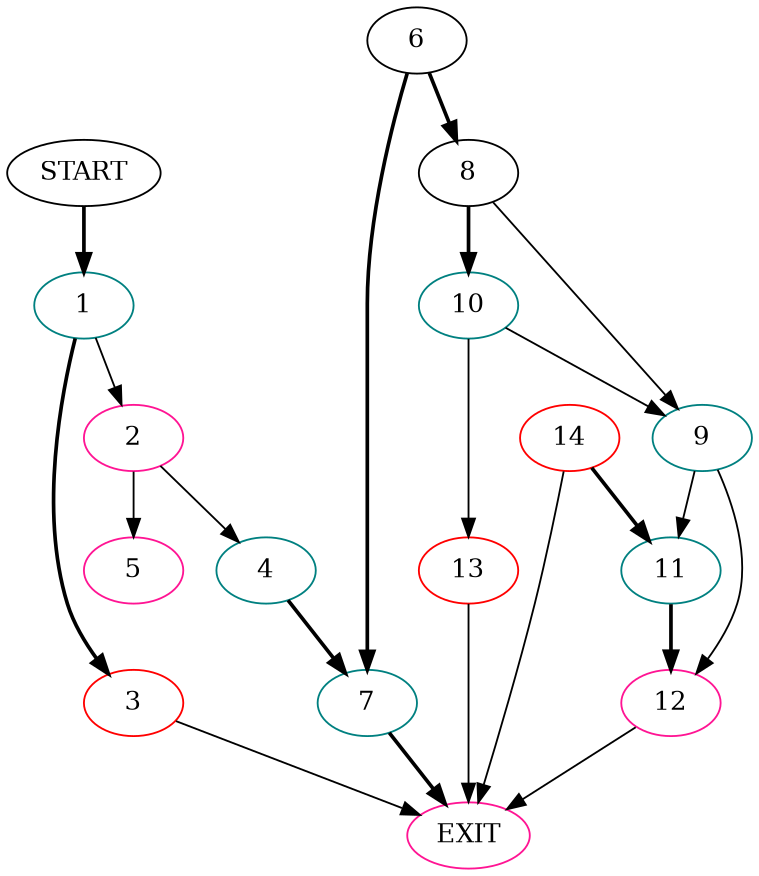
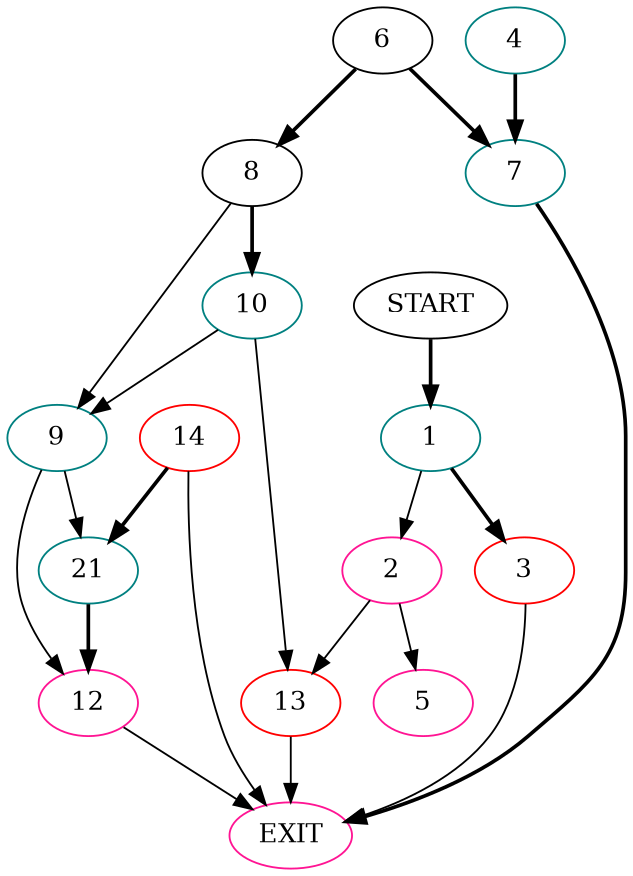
(193, 498) -> (347, 629)
(671, 570) -> (88, 570)
